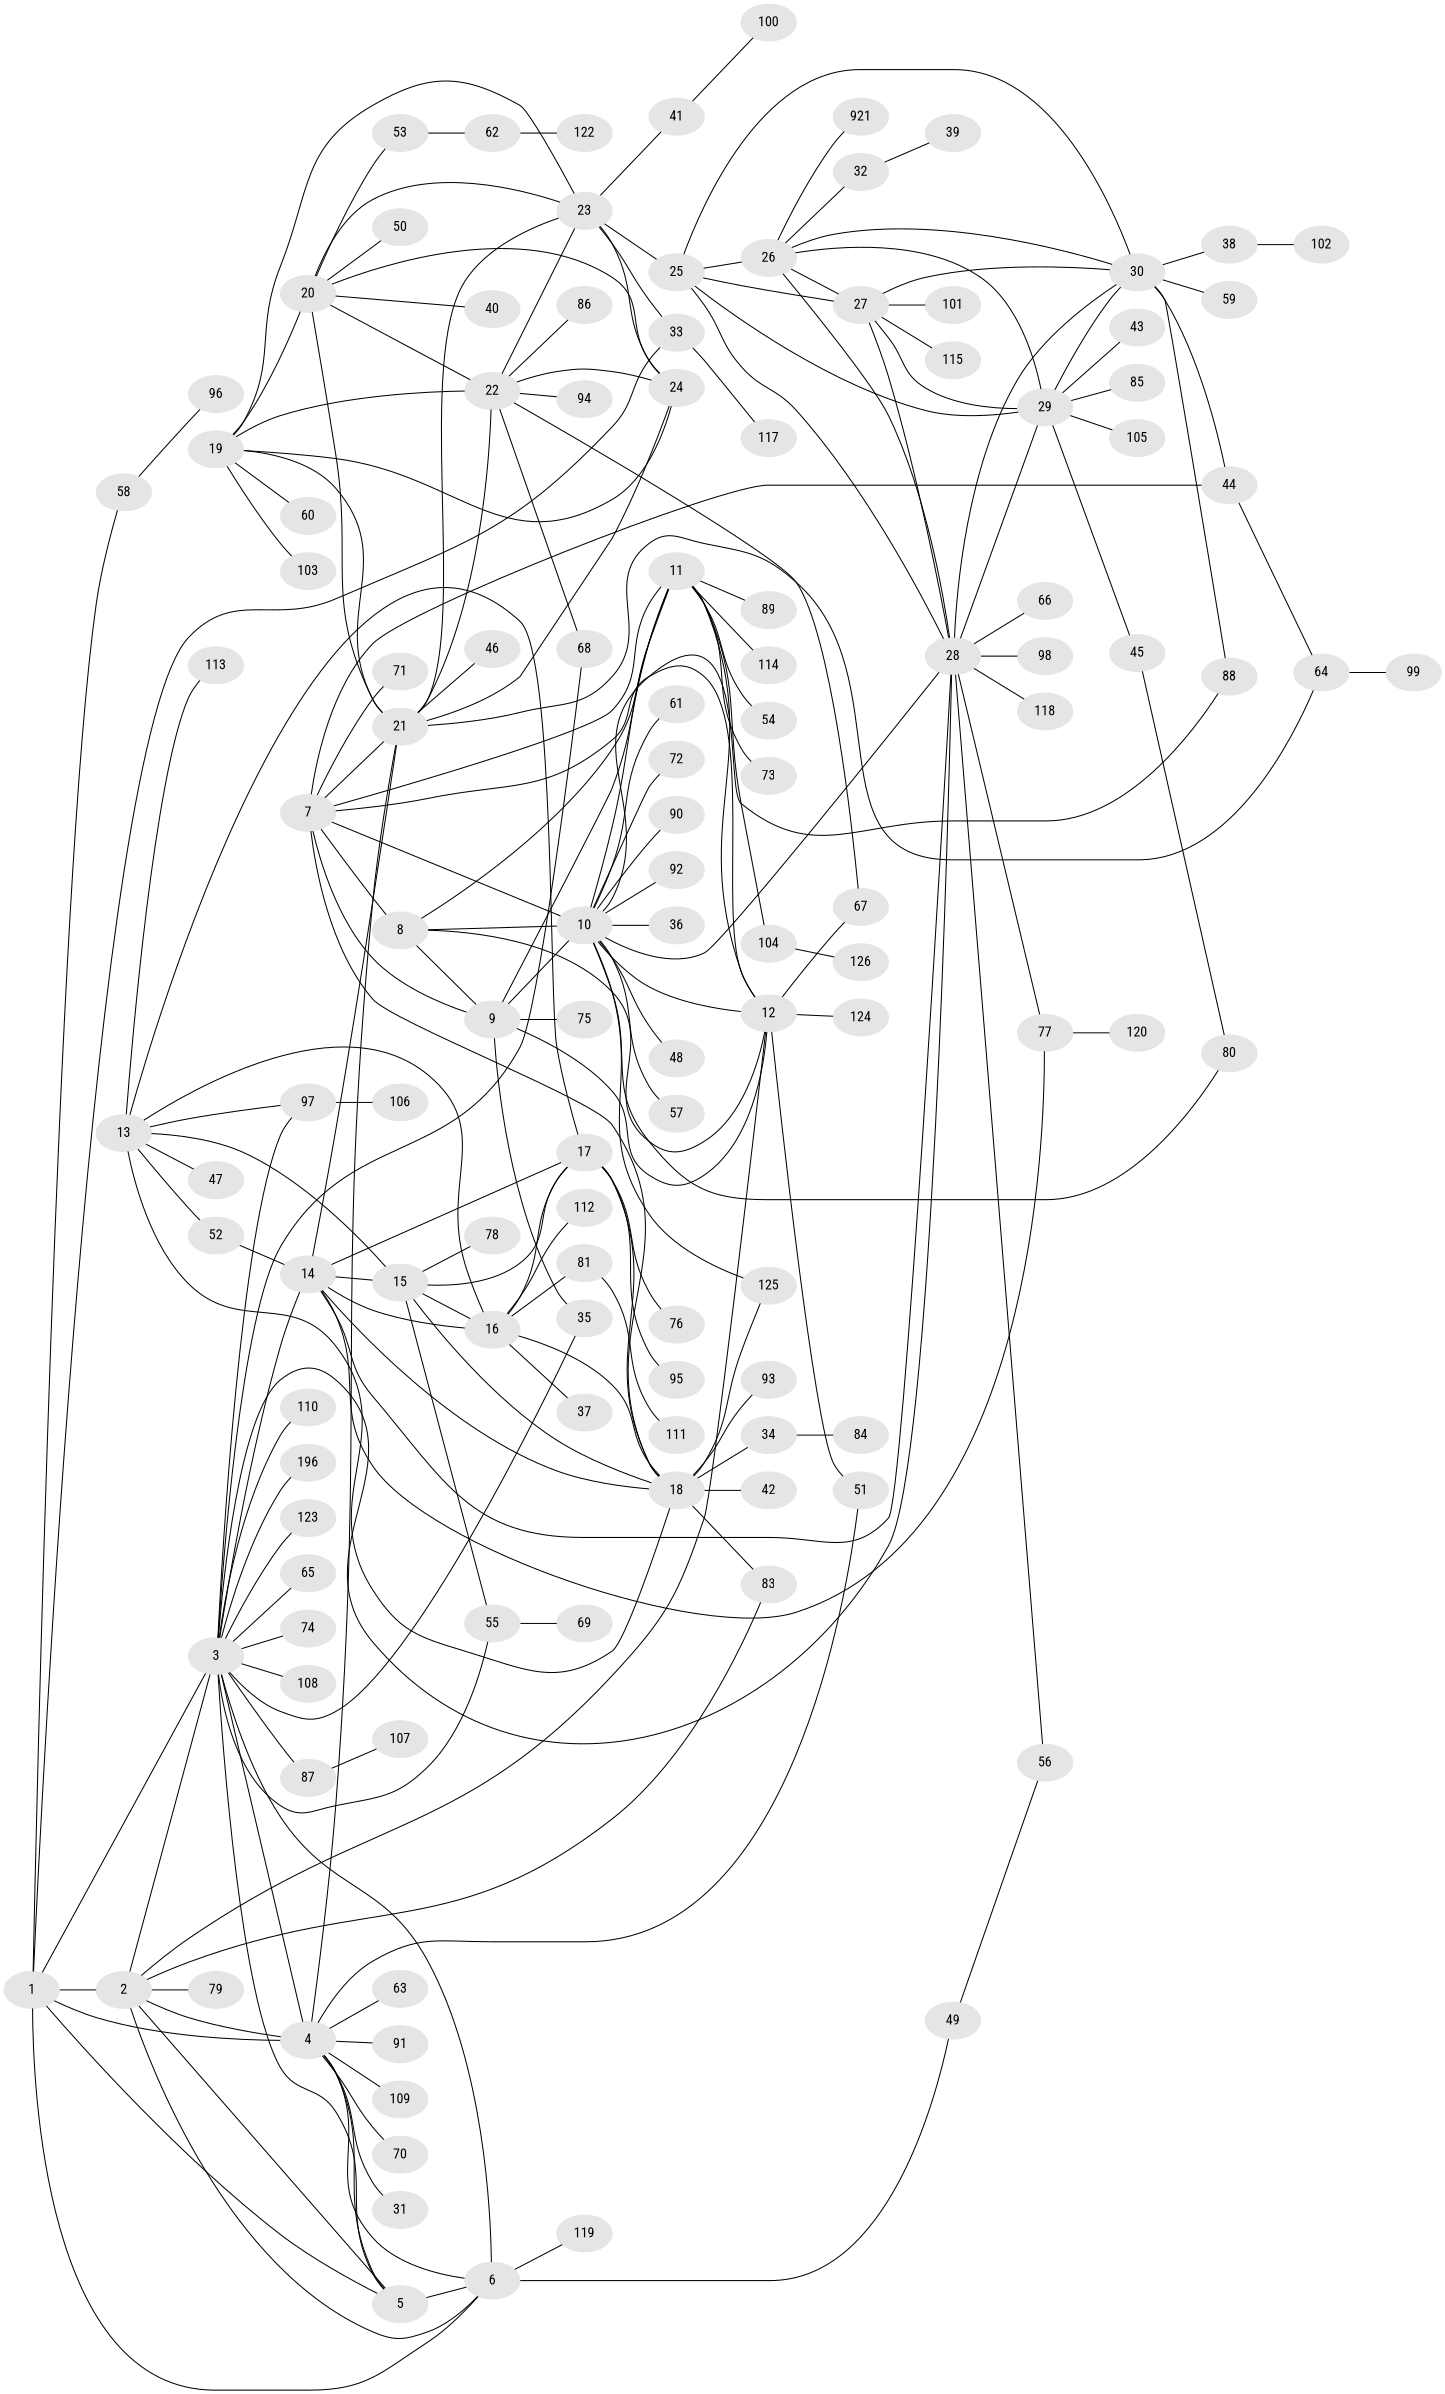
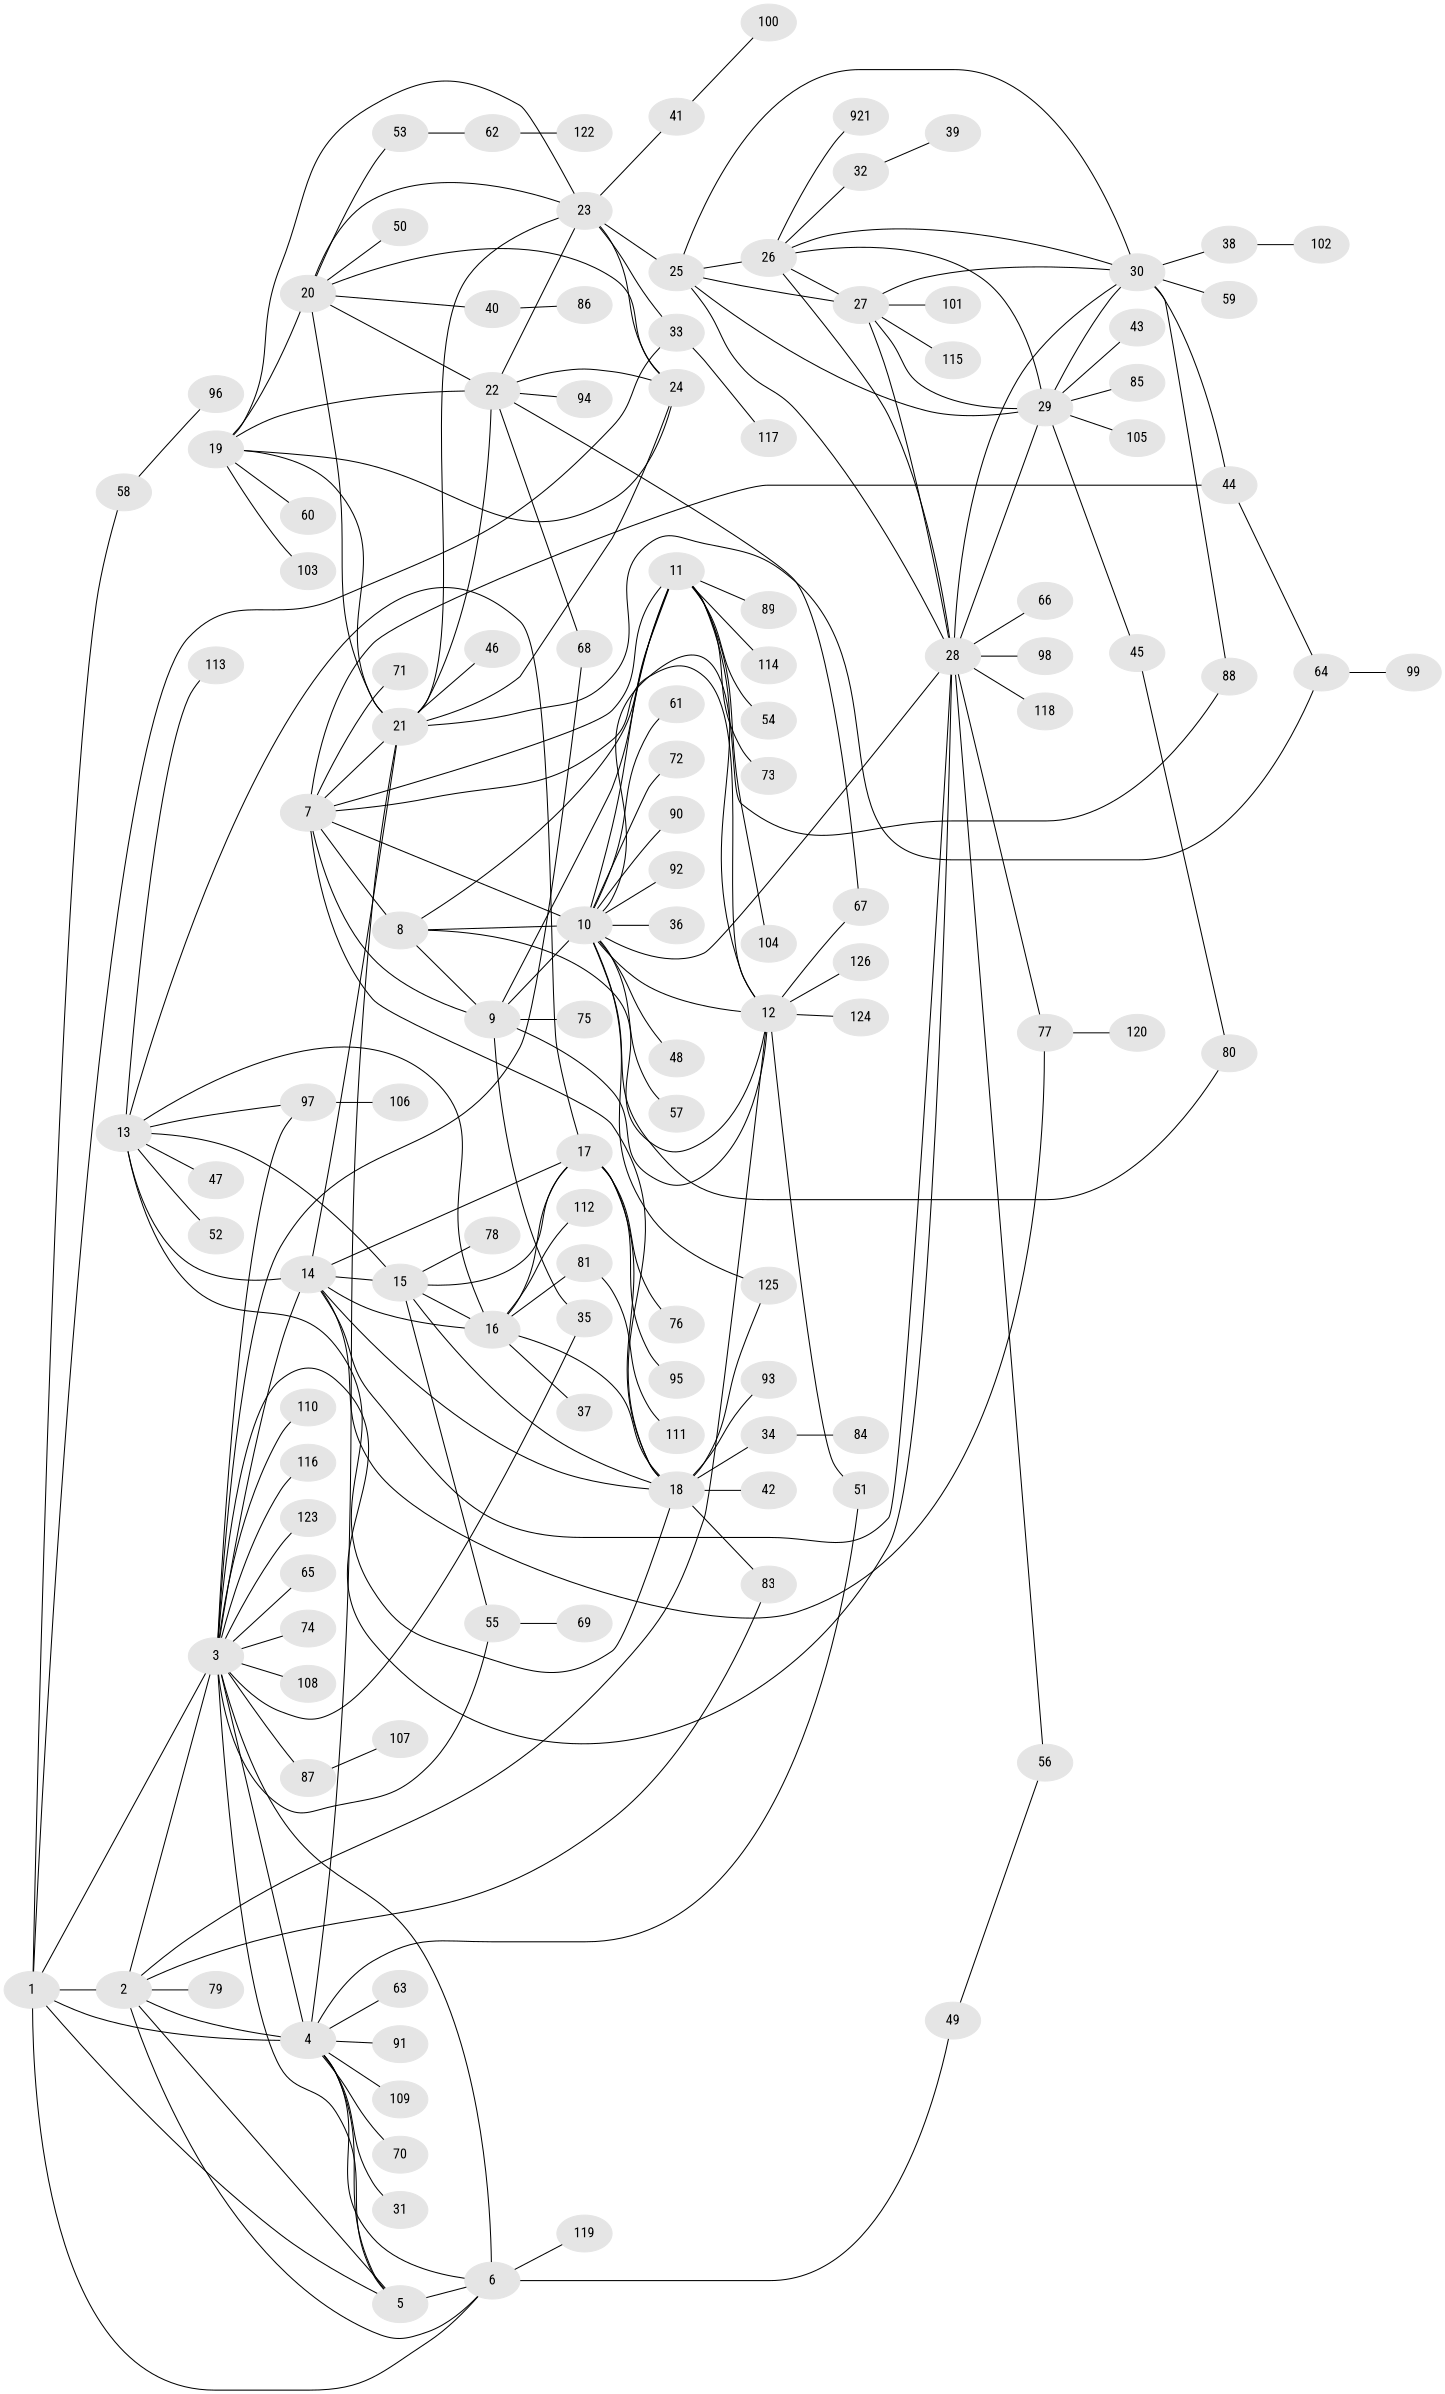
(539, 348) -> (543, 307)
(810, 952) -> (815, 988)
(262, 1255) -> (175, 1252)
(308, 1463) -> (308, 1463)
